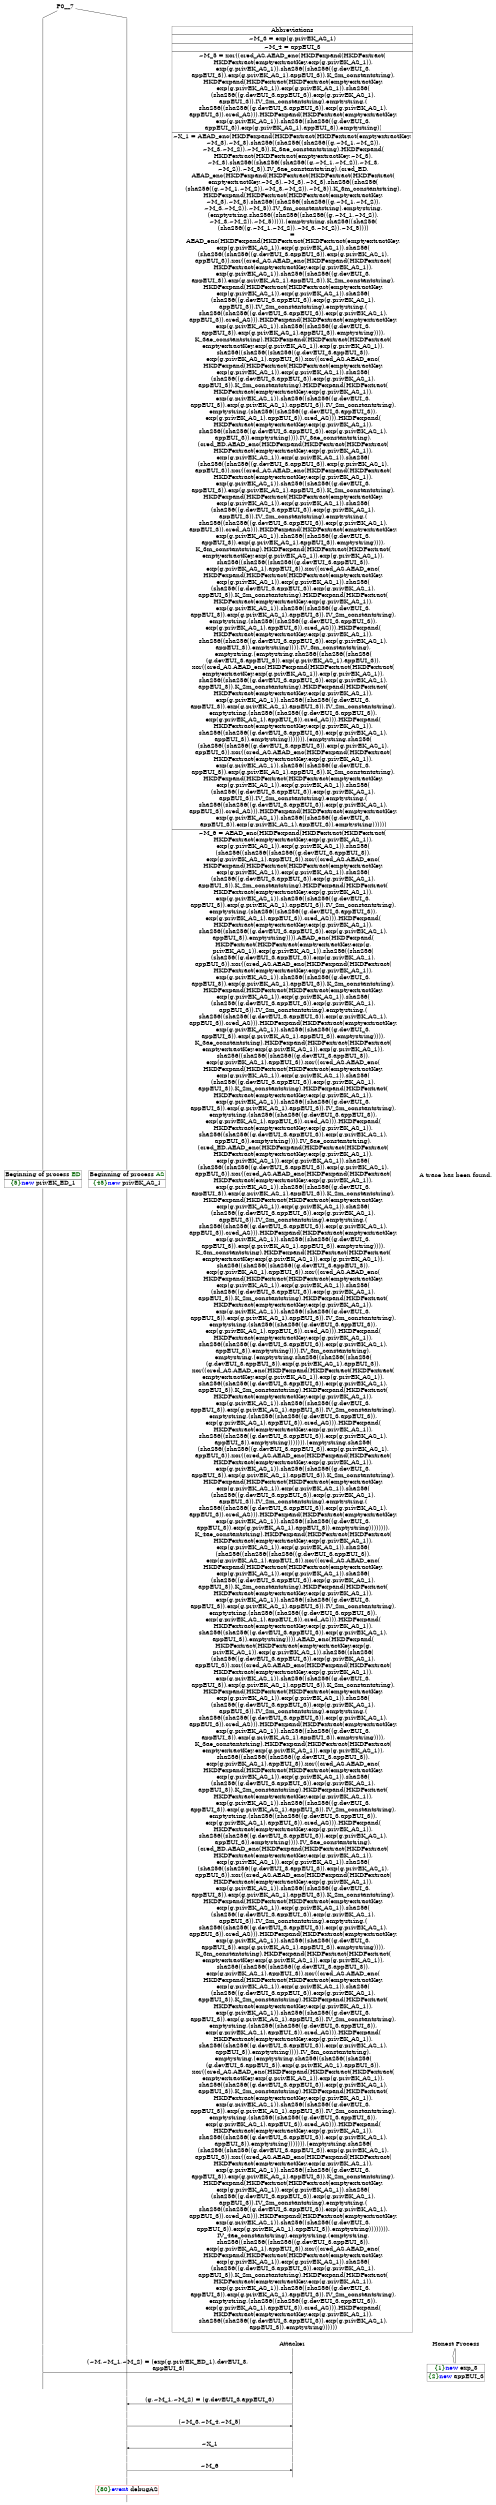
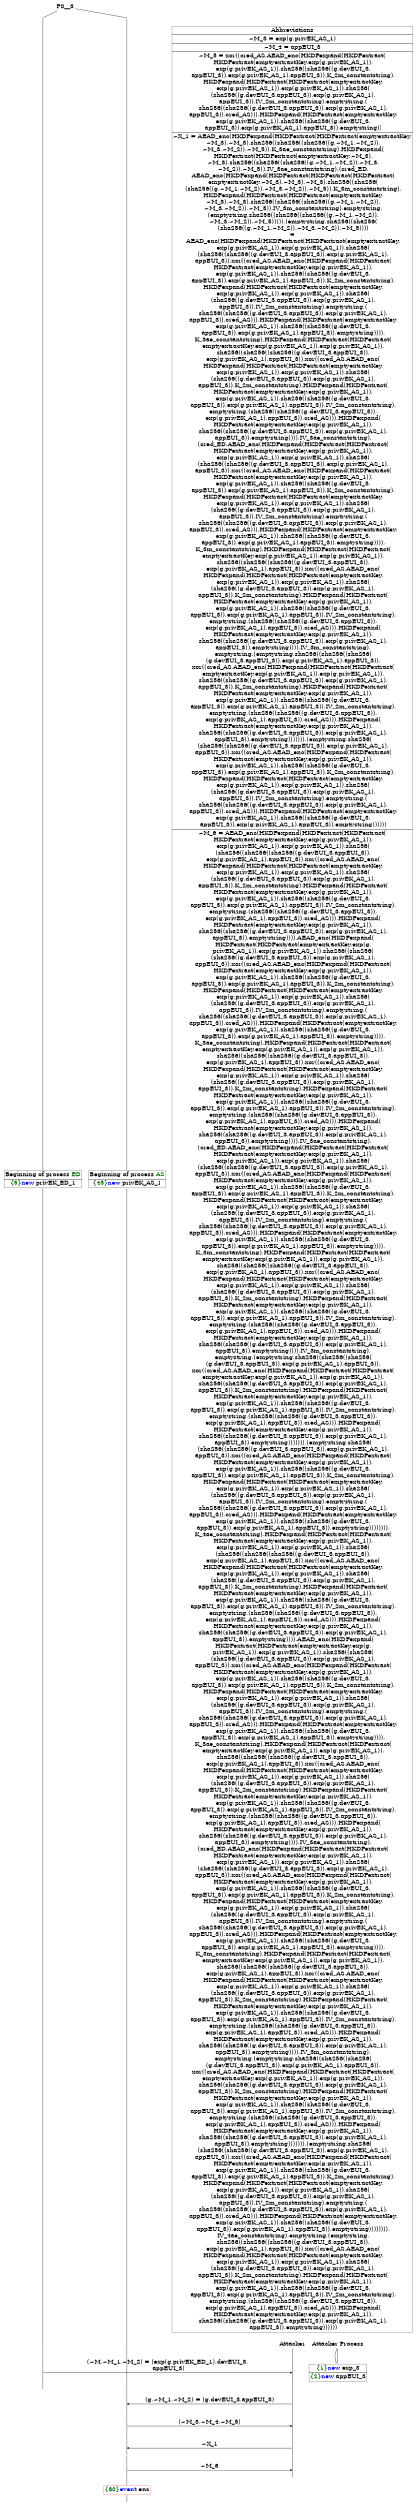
(65, 7) -> (65, 7)
(456, 1179) -> none
(456, 2344) -> (338, 2344)
(143, 2489) -> (143, 2489)
